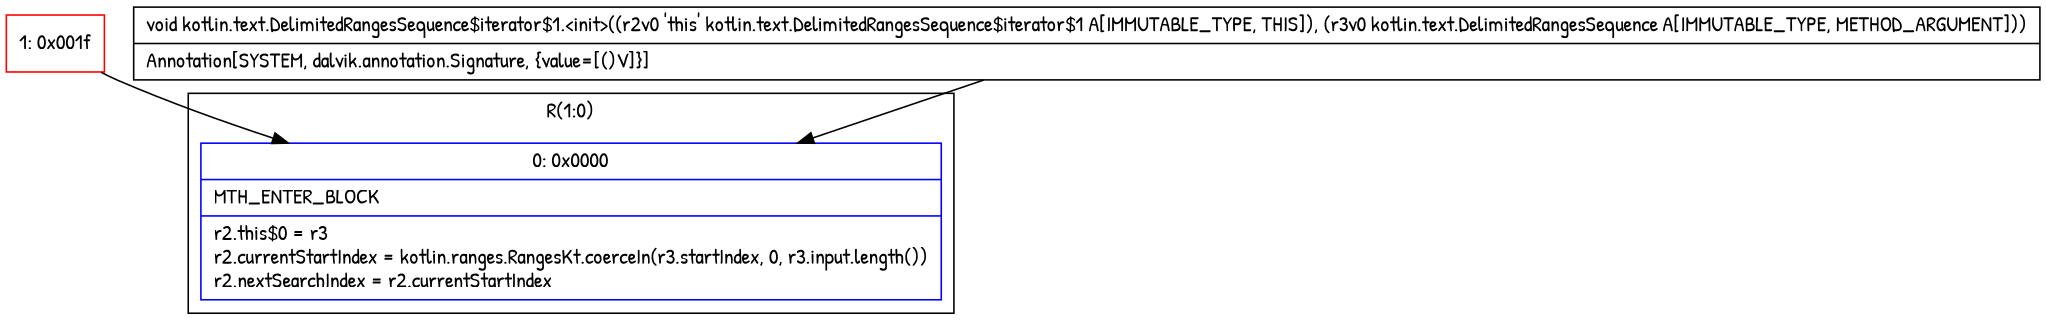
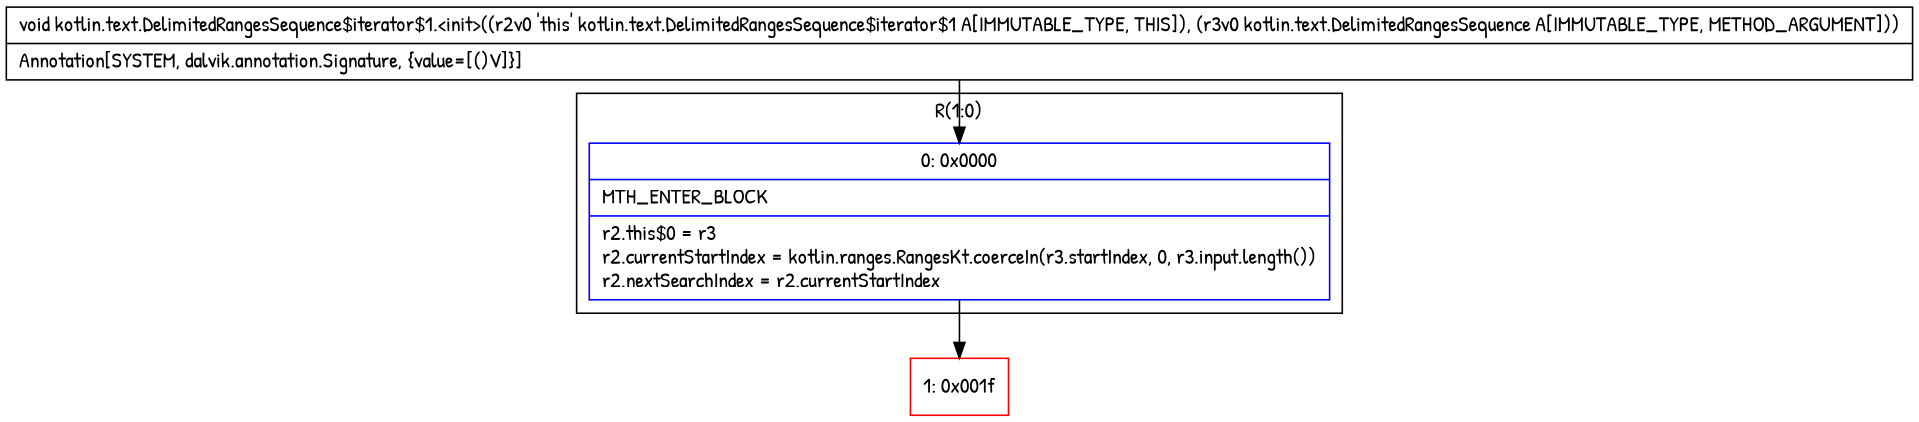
(177, 104) -> (959, 323)
